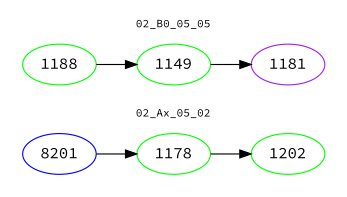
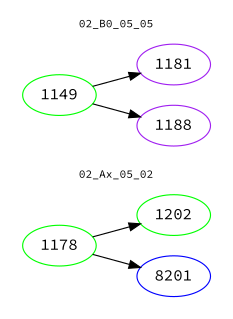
(59, 65) -> (174, 126)
(111, 65) -> (111, 109)
(111, 154) -> (111, 259)
